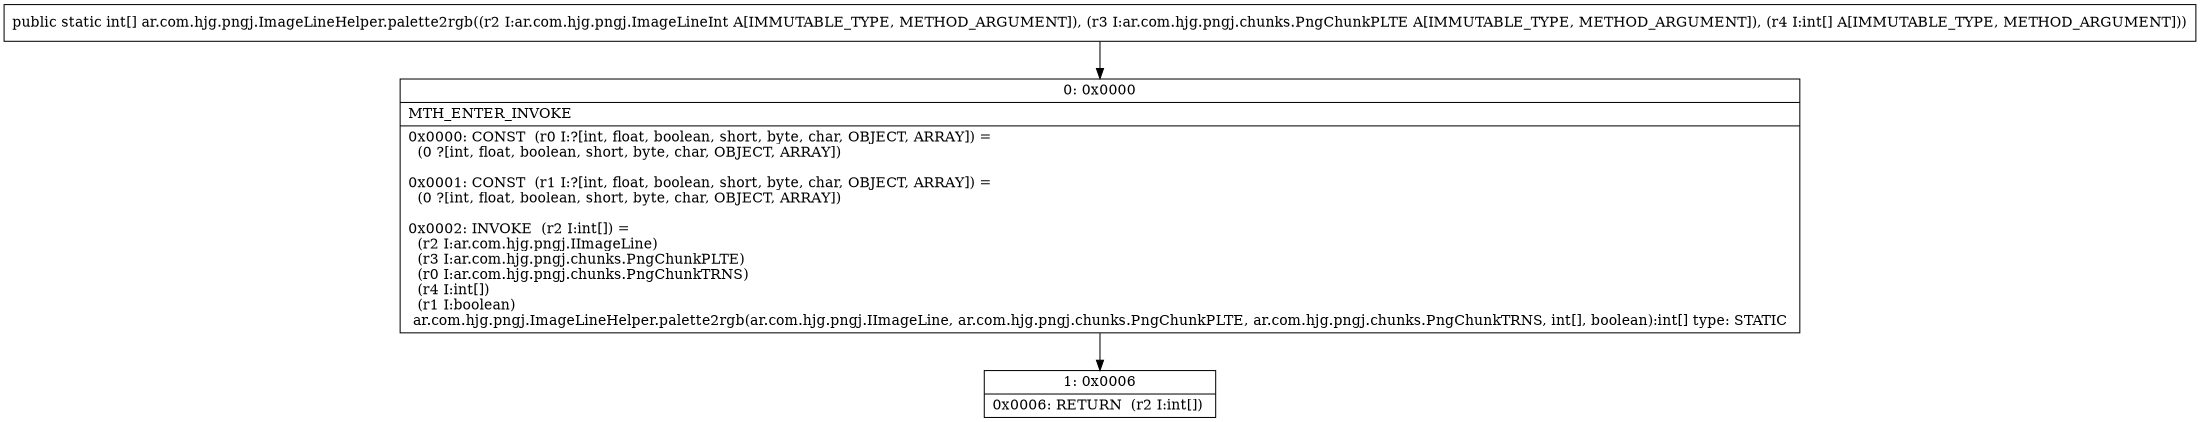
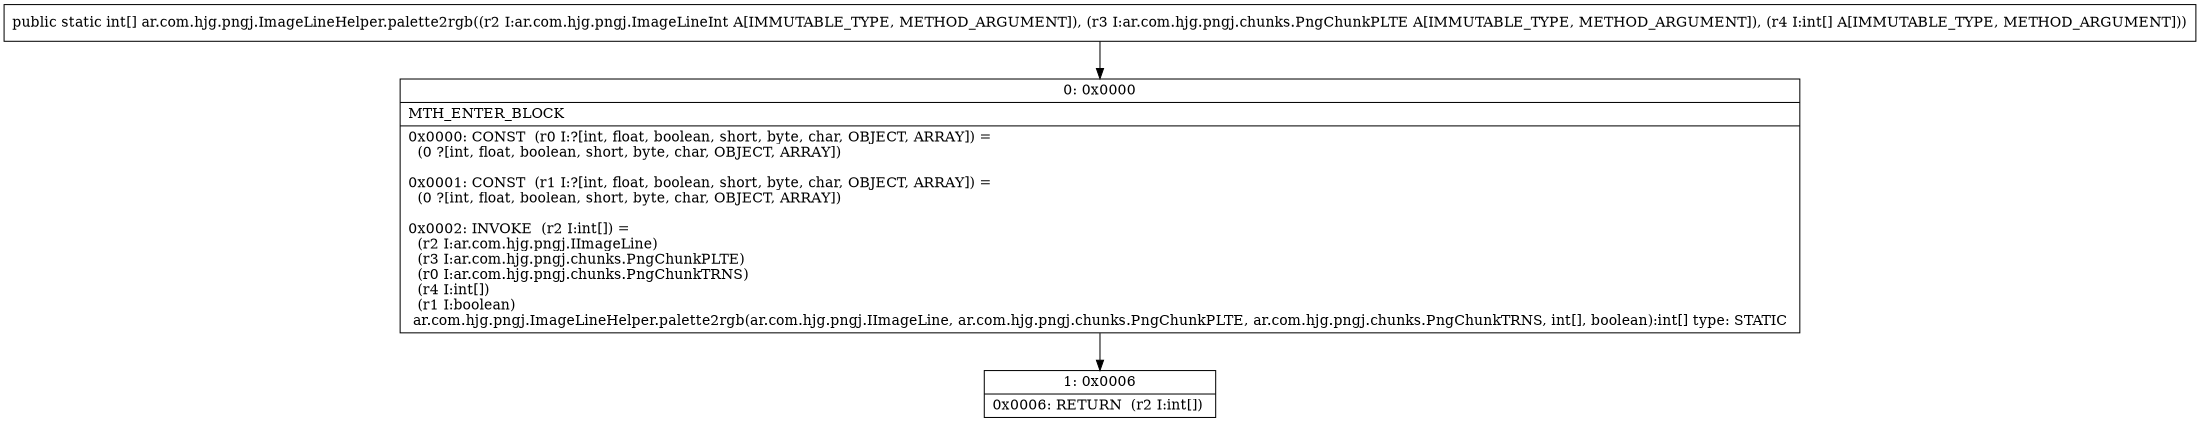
(490, 114) -> (487, 114)
